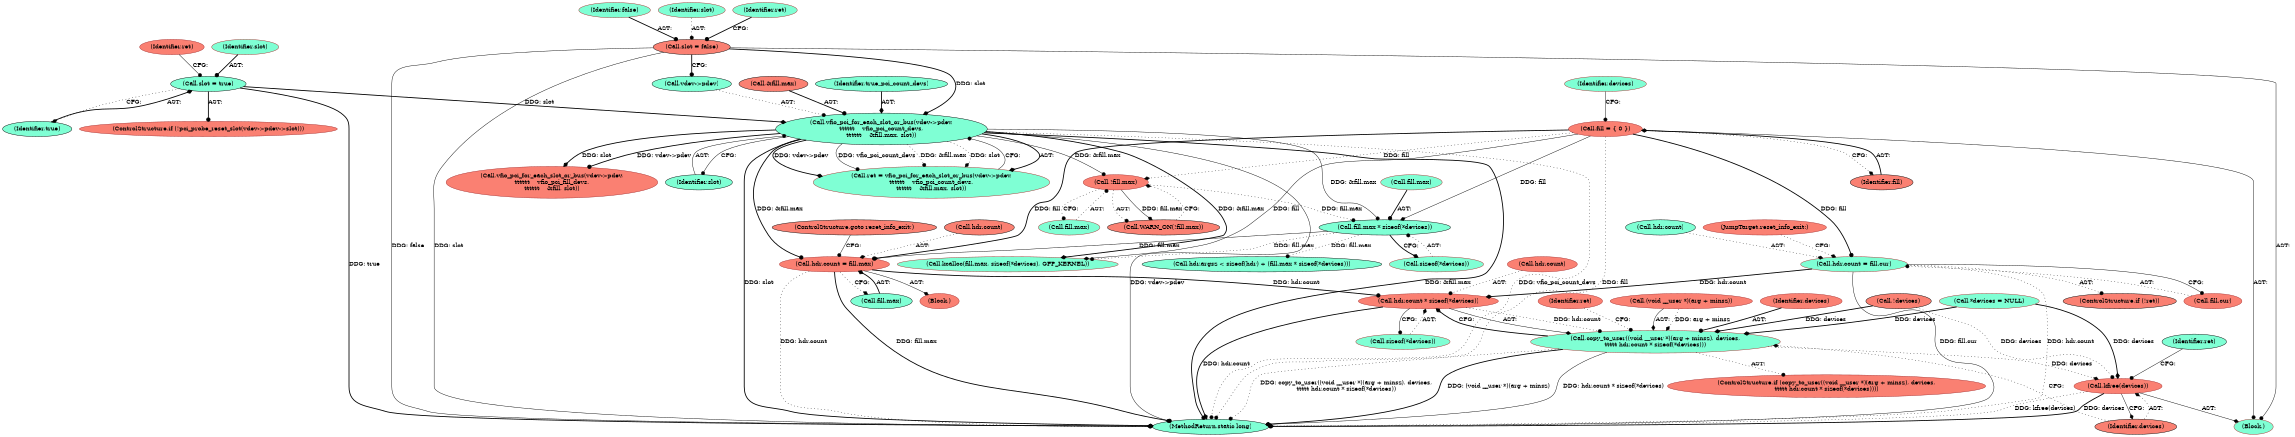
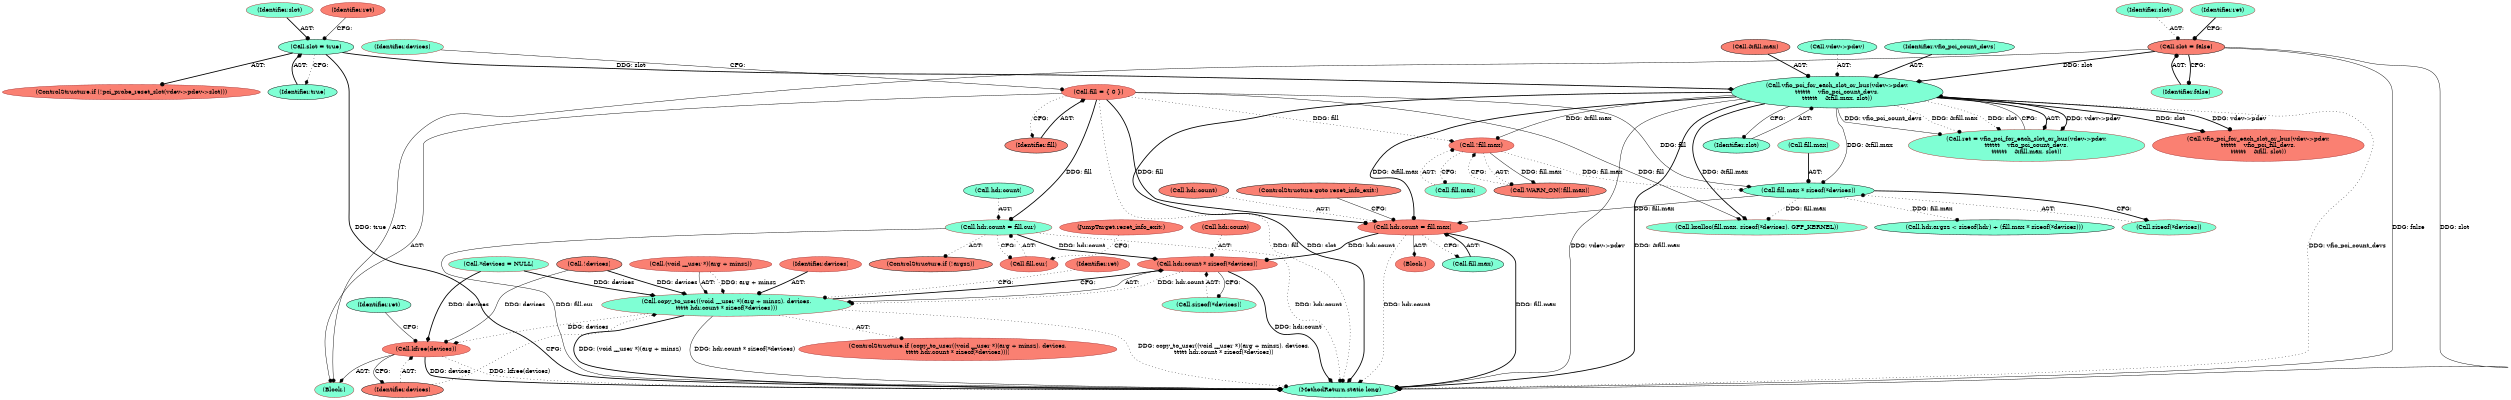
(692, 64) -> (2190, 68)
(881, 84) -> (1950, 47)
(1806, 245) -> (1091, 255)
(2056, 267) -> (1000, 247)
(2120, 301) -> (931, 264)
(2010, 357) -> (502, 296)
